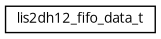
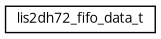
(80, 19) -> (80, 19)
